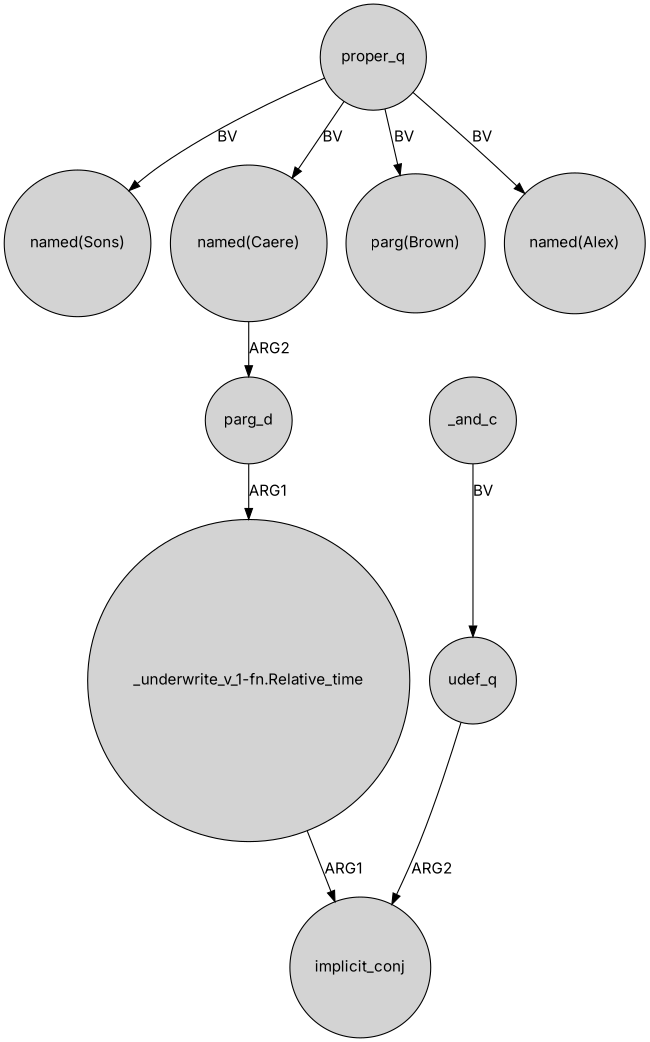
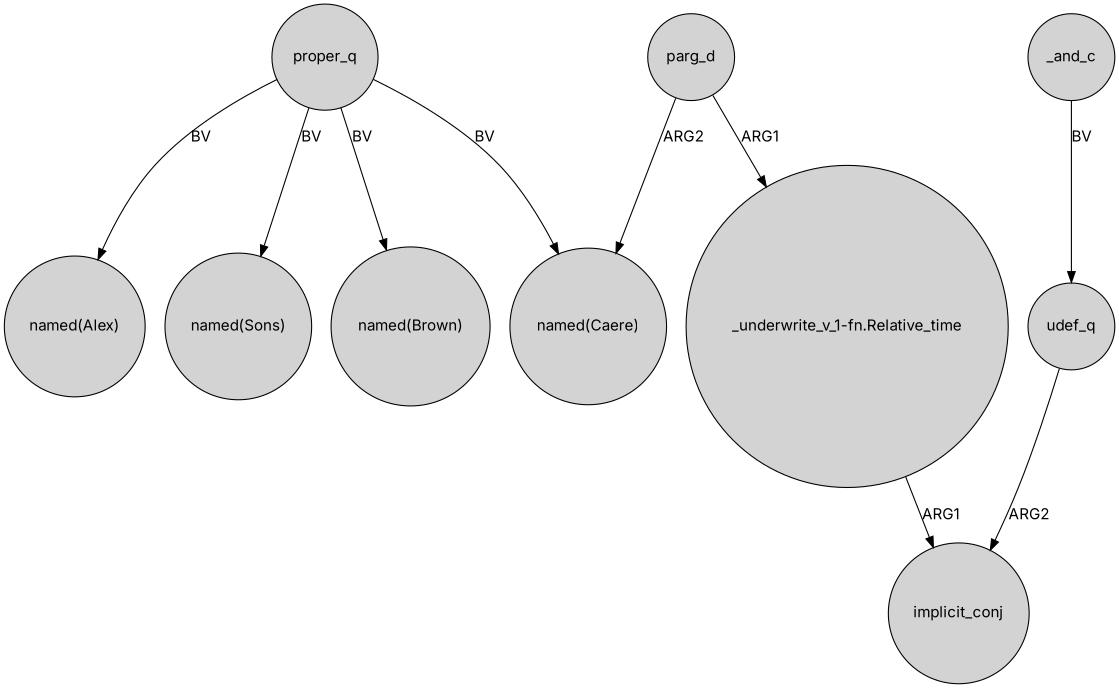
(416, 243) -> (411, 326)
(249, 344) -> (648, 171)
